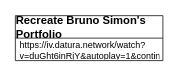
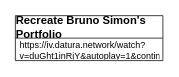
(90, 49) -> (90, 49)
